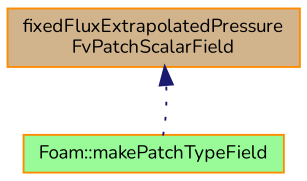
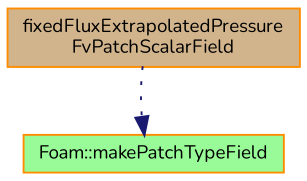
(166, 110) -> (141, 91)
